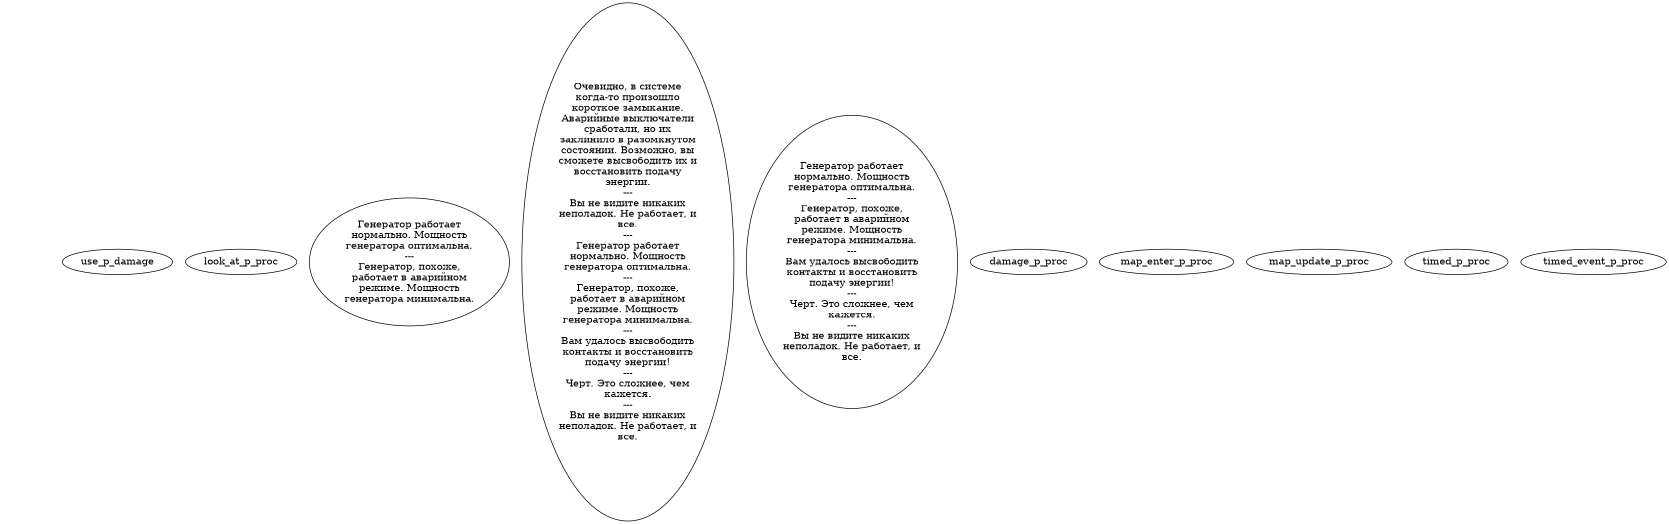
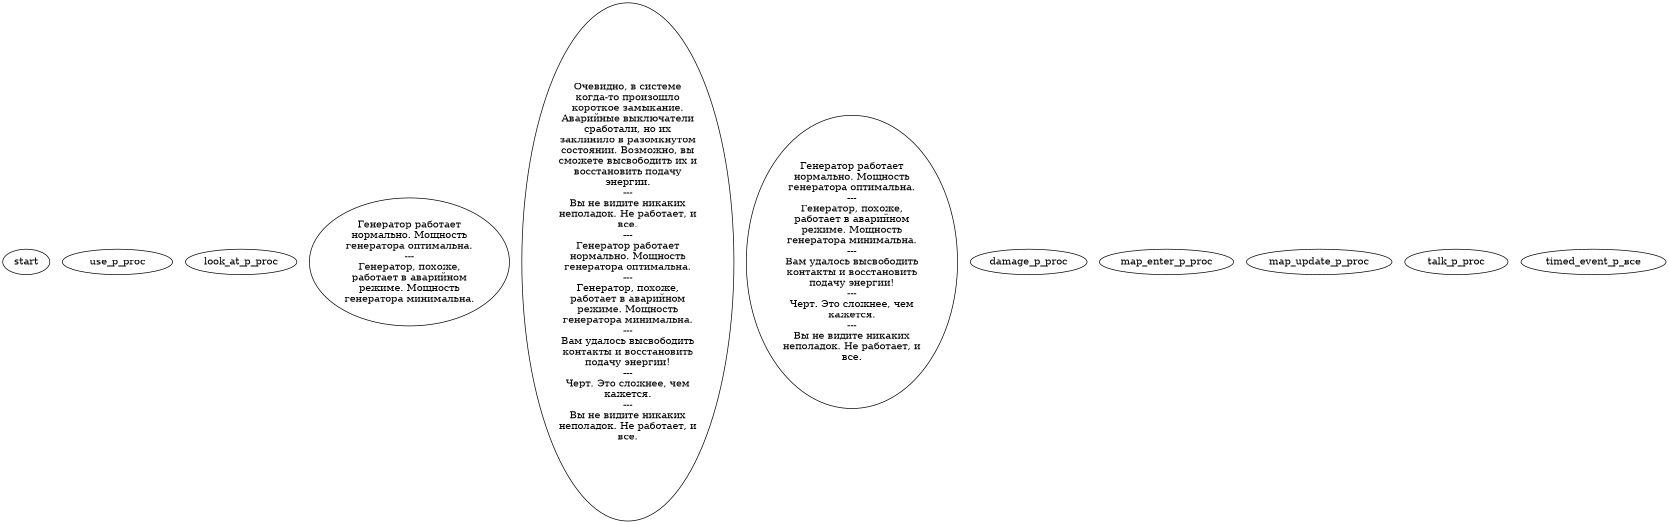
none -> (26, 262)
(117, 262) -> (117, 262)
(1456, 262) -> (1456, 262)
(1594, 262) -> (1594, 262)
